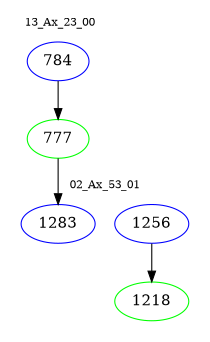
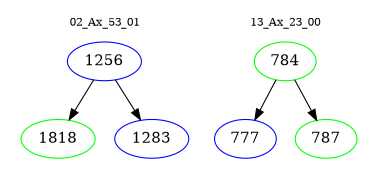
(58, 61) -> (285, 61)
(58, 139) -> (245, 139)
none -> (326, 139)
(58, 182) -> (125, 95)
(152, 301) -> (58, 139)
